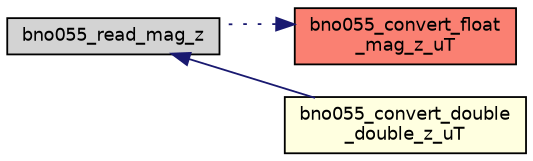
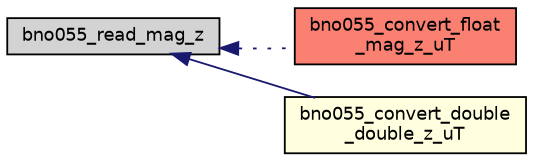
(248, 24) -> (266, 49)
